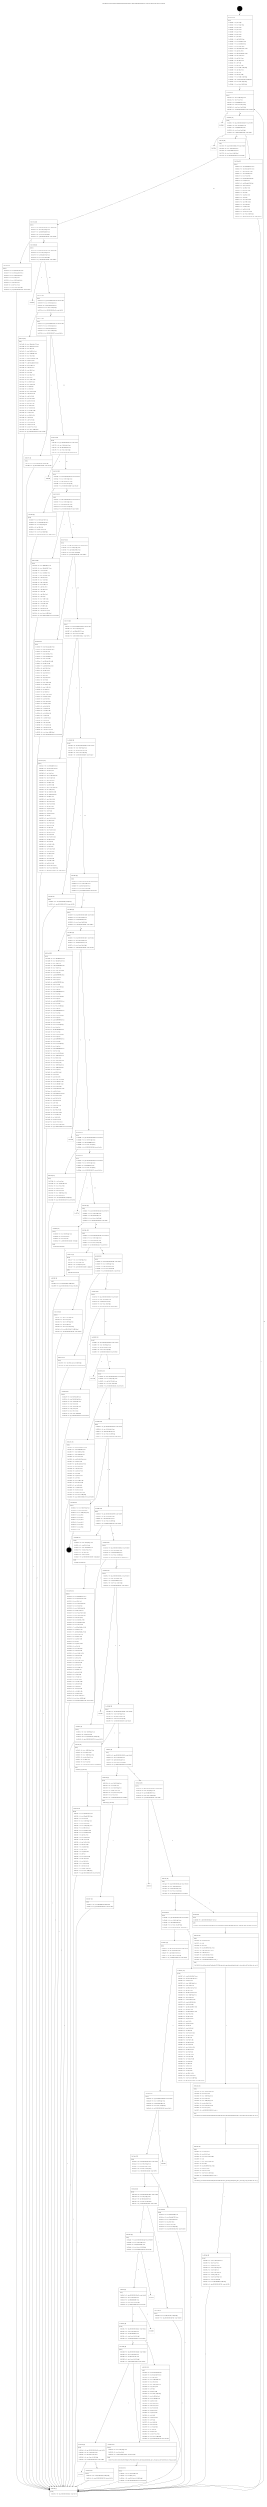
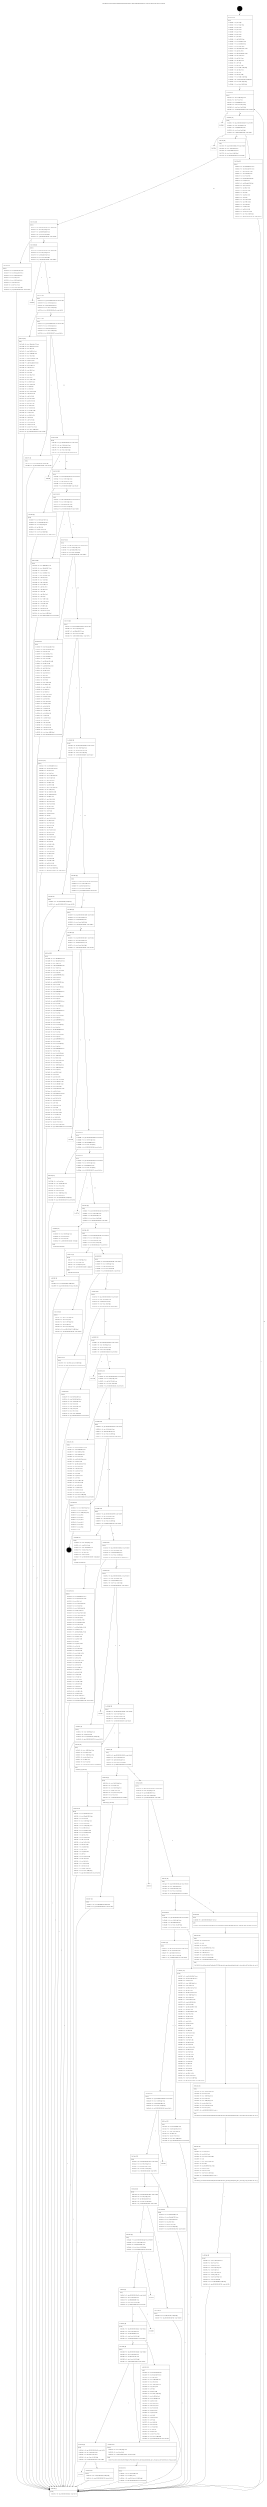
none -> (175, 2131)
